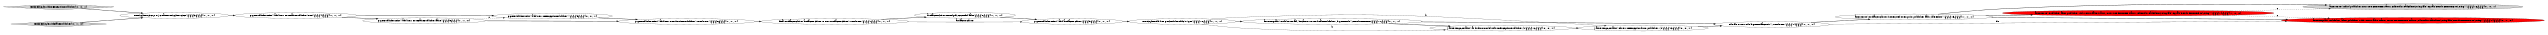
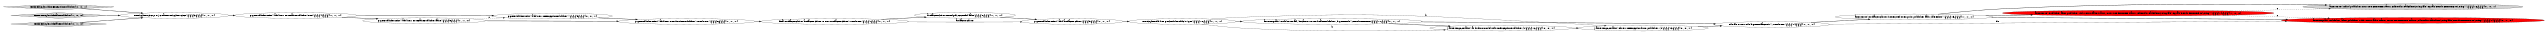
none -> (59, 15)
